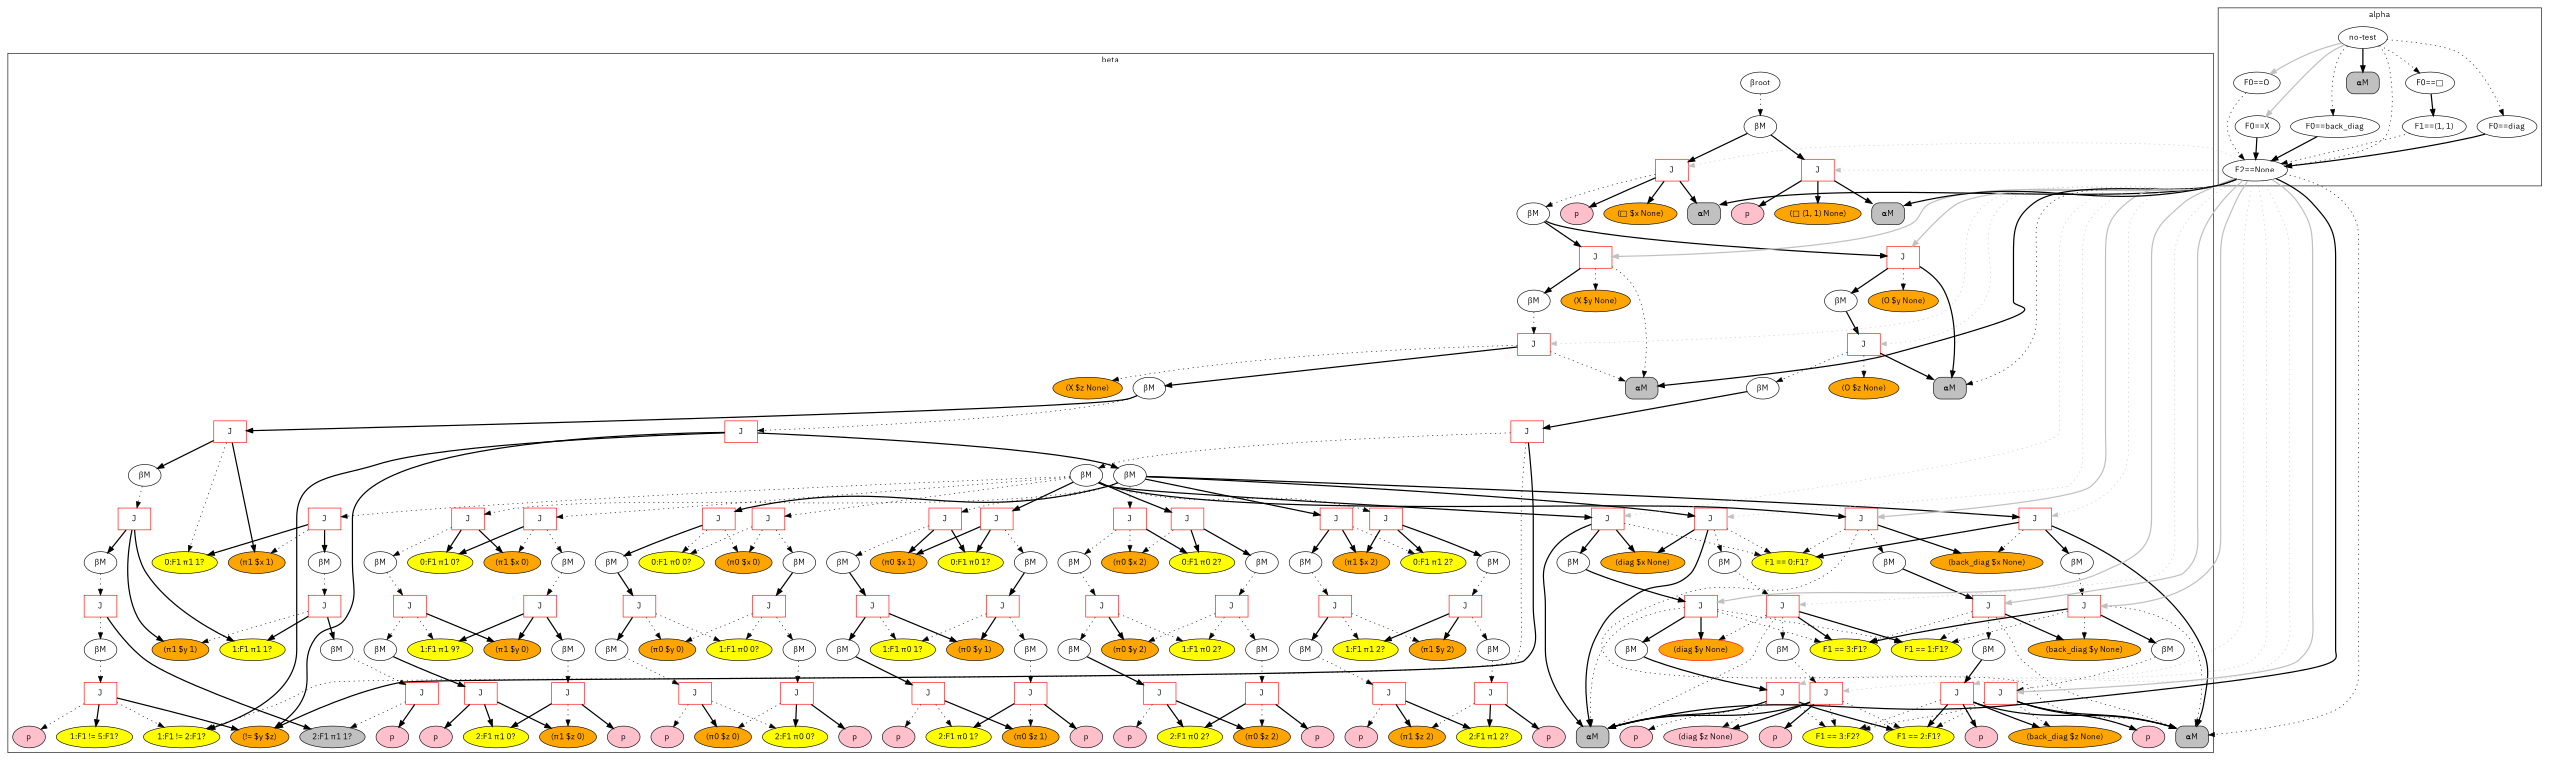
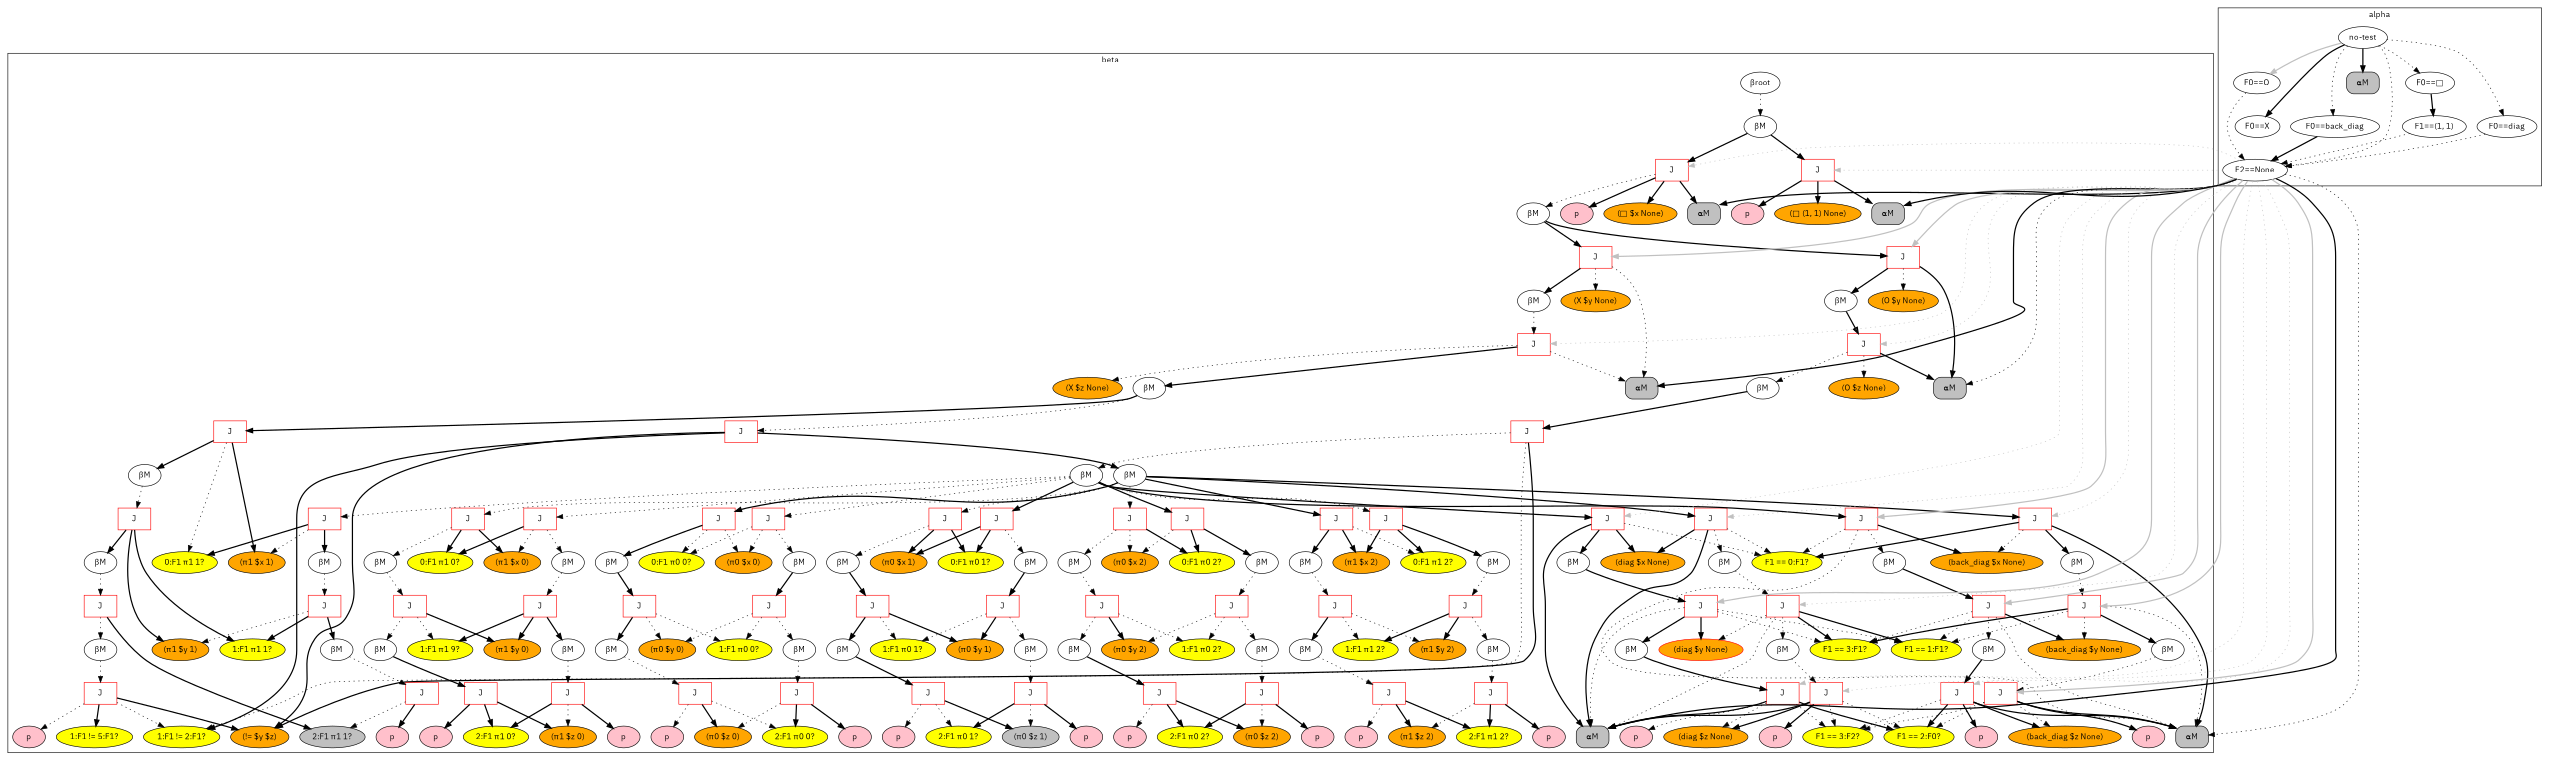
(2305, 75) -> (2305, 75)
(2256, 145) -> none
(2389, 153) -> (2389, 153)
(1031, 737) -> (1031, 737)
(1706, 737) -> (1706, 737)
(1919, 737) -> (1919, 737)
